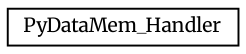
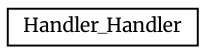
(123, 27) -> (103, 27)
